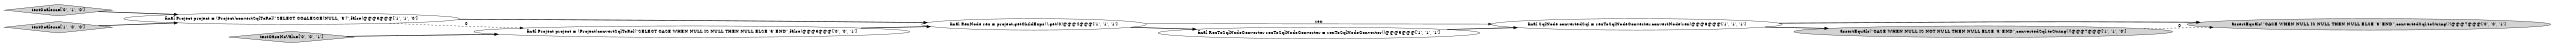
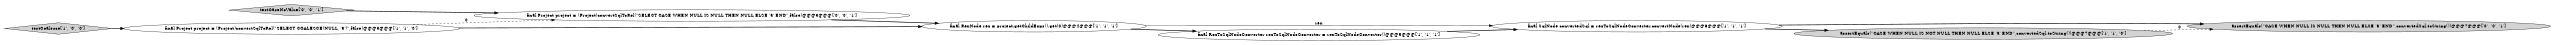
(58, 10) -> none
